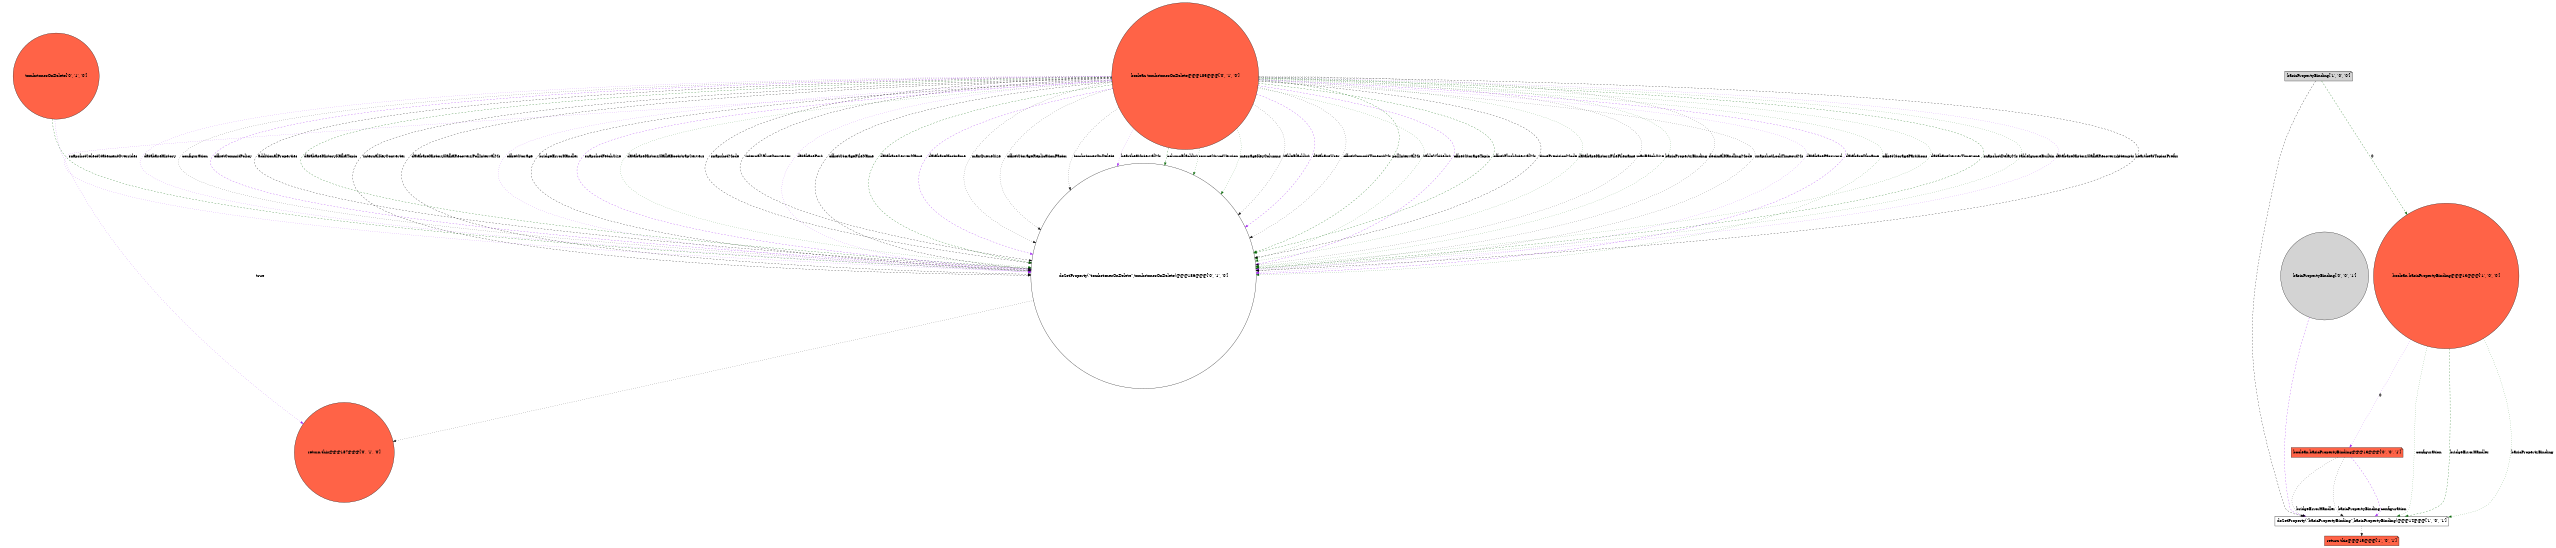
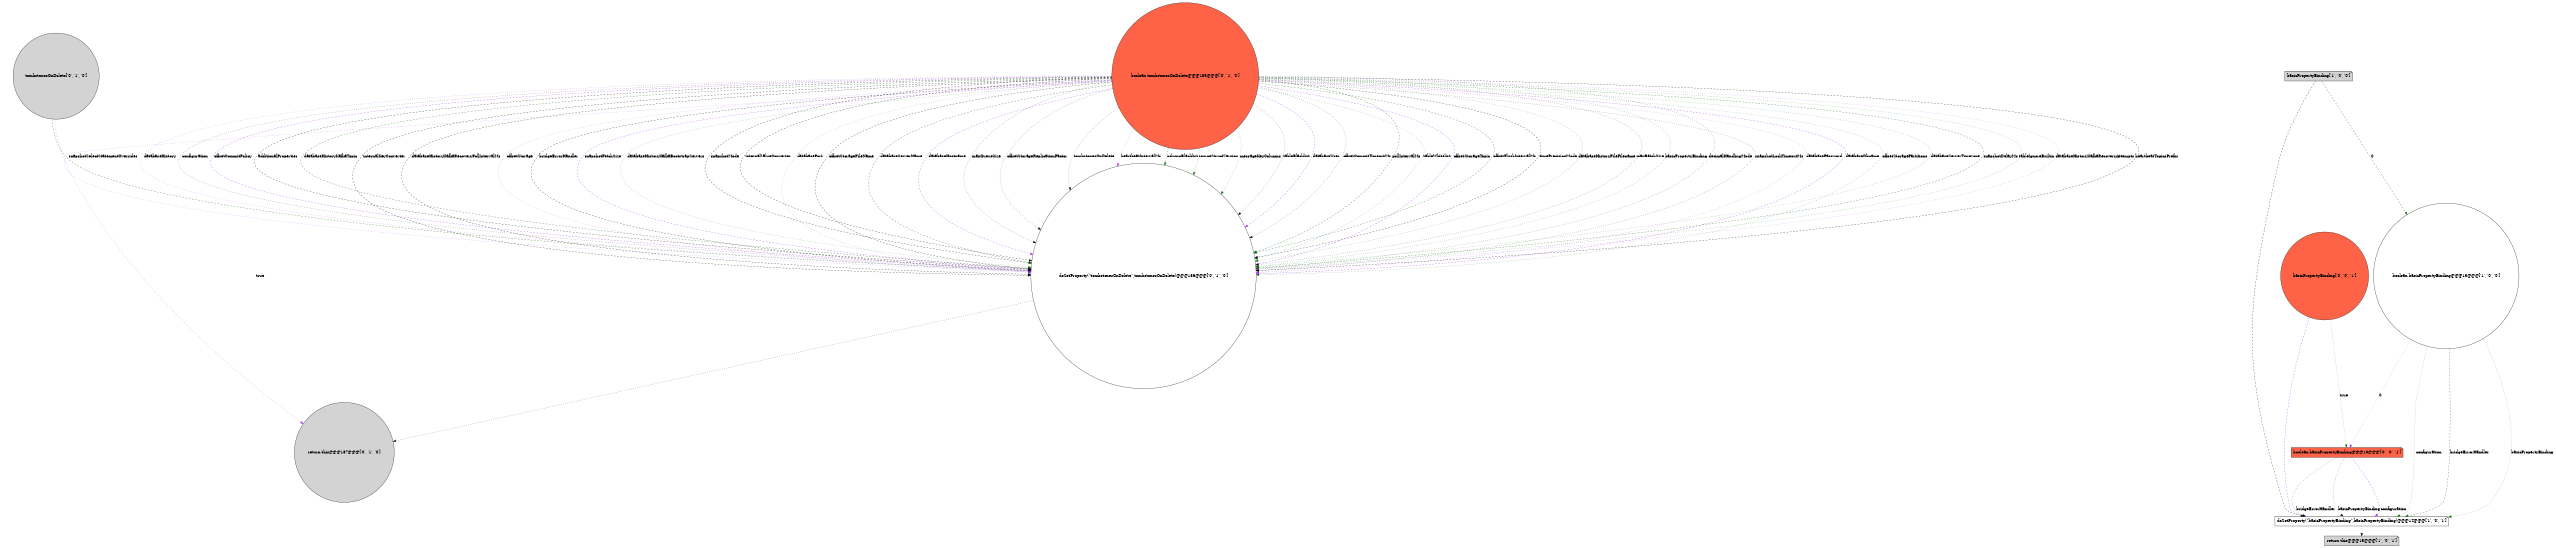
(56, 76) -> (56, 76)
(2325, 276) -> (2325, 276)
(2446, 276) -> (2446, 276)
none -> (2338, 382)
(344, 452) -> (344, 452)
(2362, 541) -> (2362, 541)
